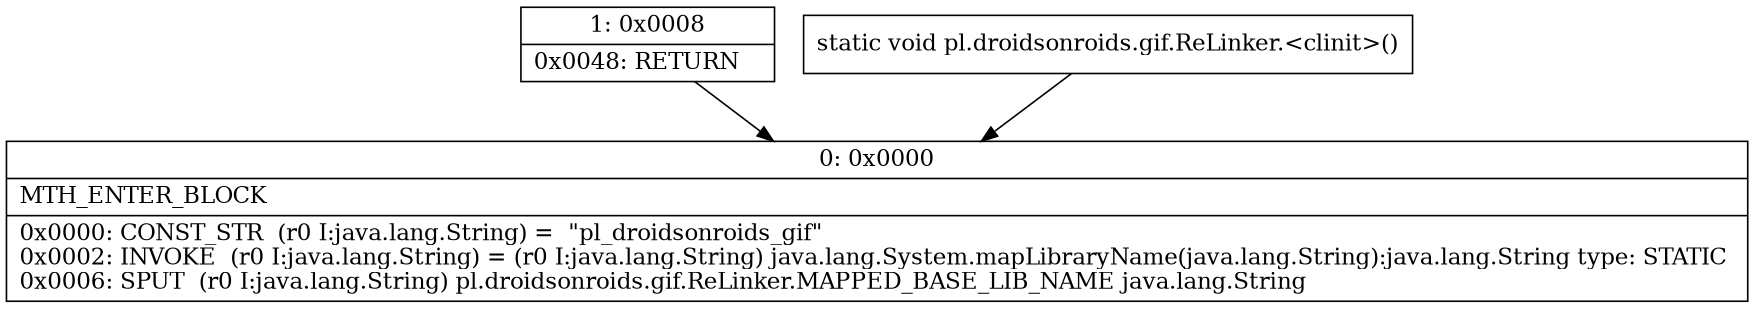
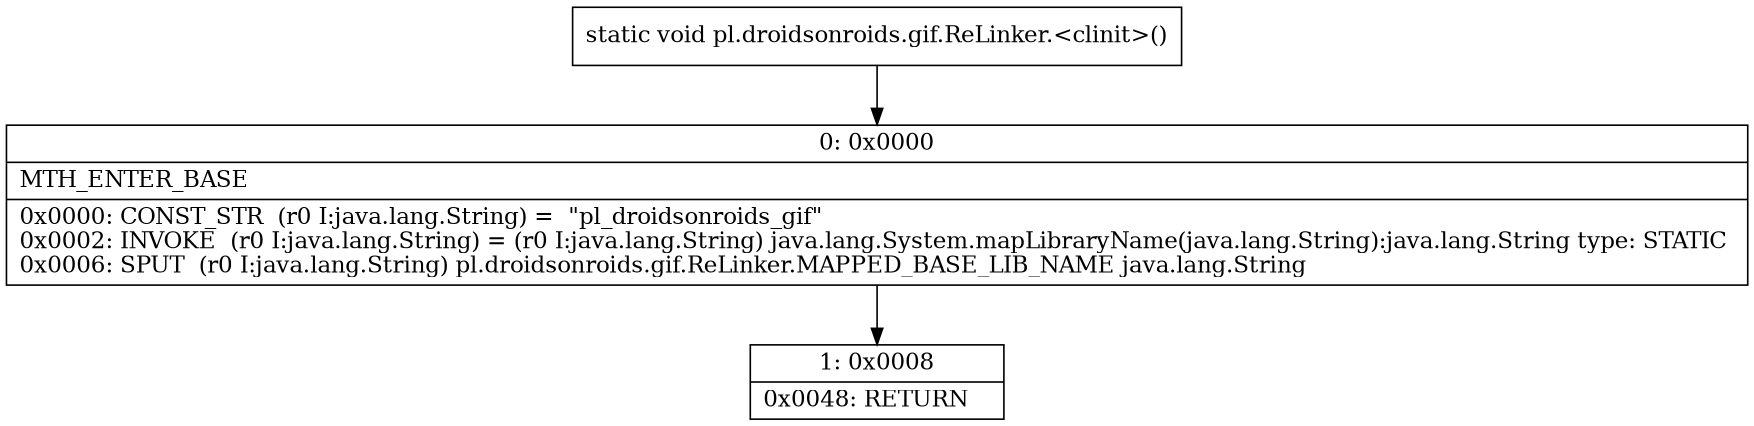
(728, 106) -> (877, 307)
(144, 196) -> (134, 180)
